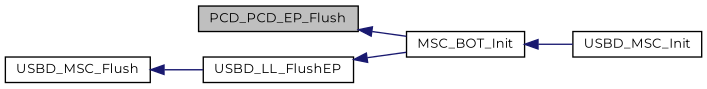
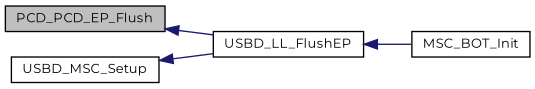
(389, 34) -> (196, 33)
(637, 44) -> none
(78, 70) -> (85, 70)
